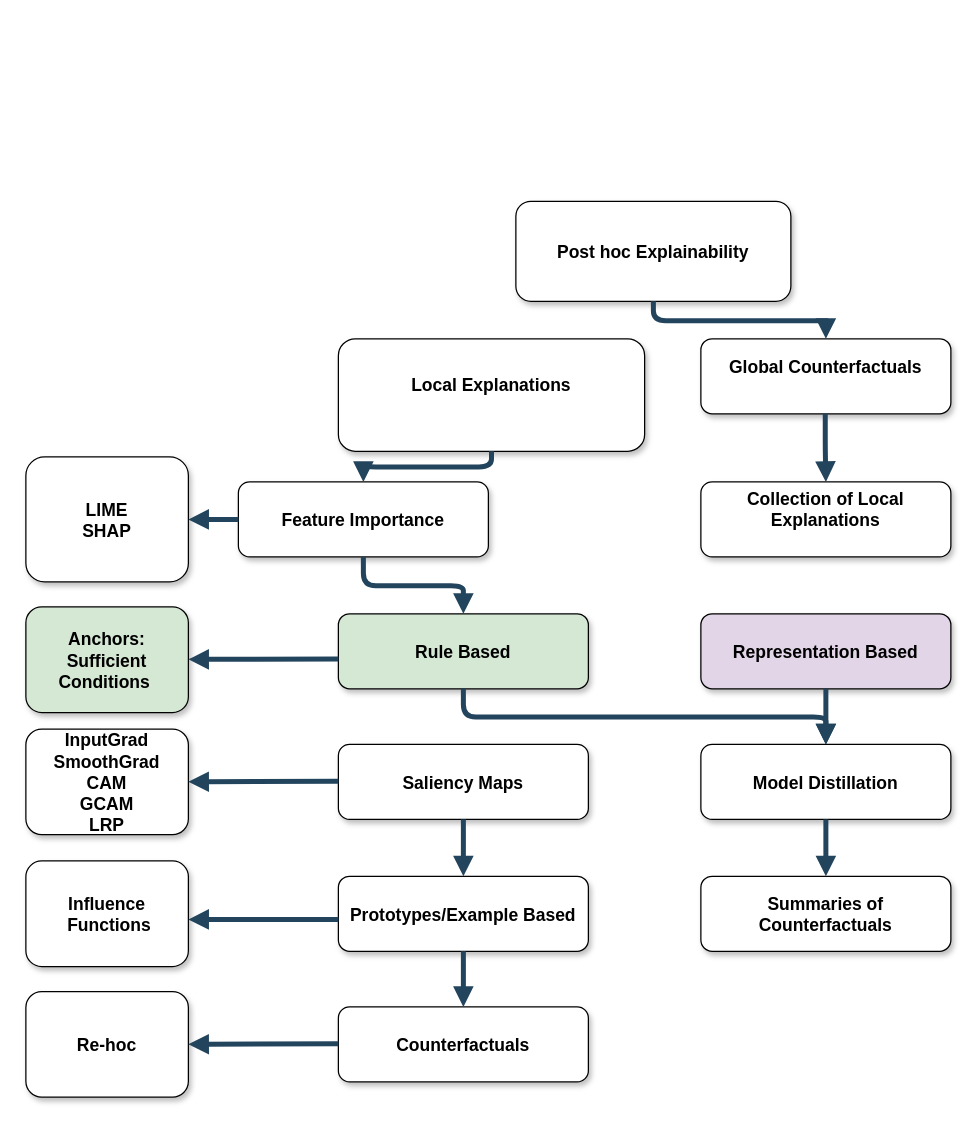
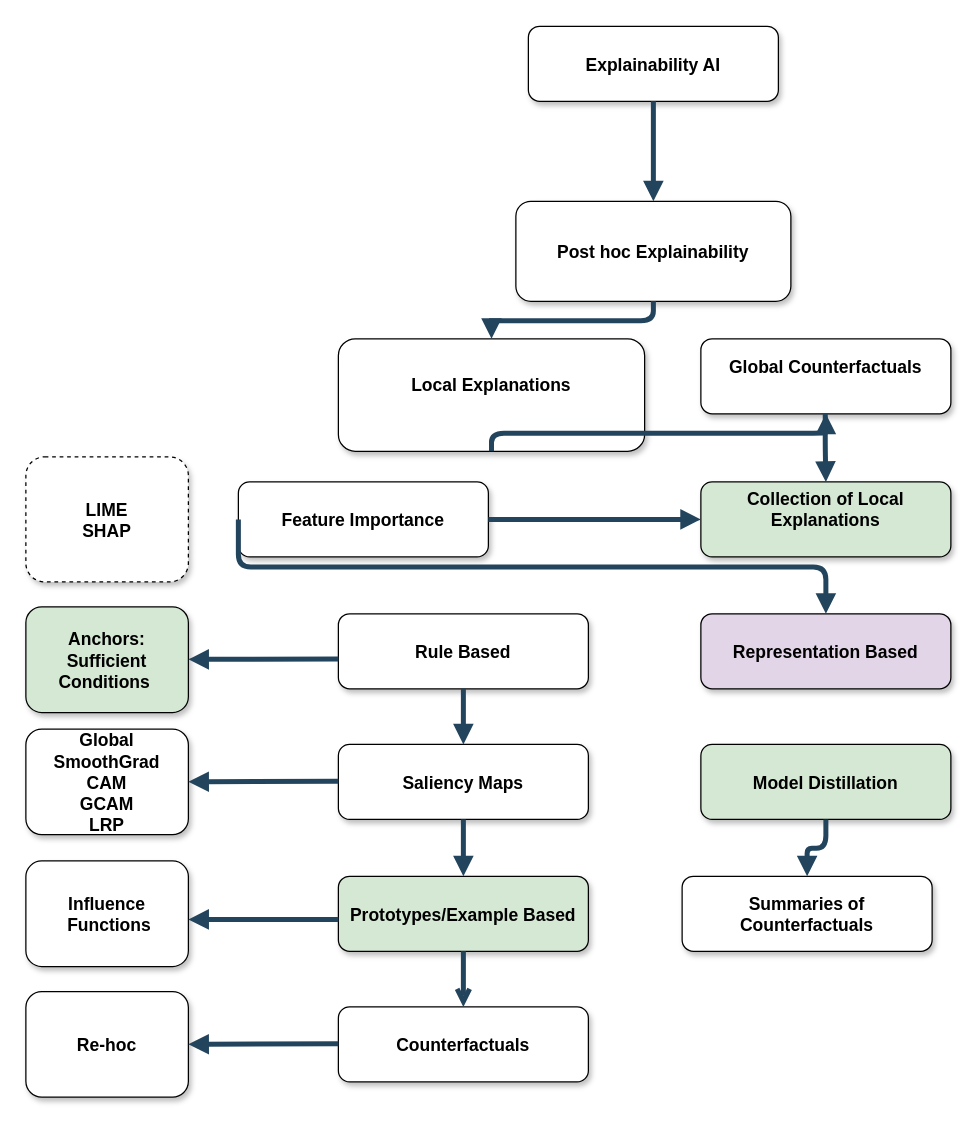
none -> (653, 64)
none -> (653, 139)
none -> (570, 321)
(741, 321) -> none
(431, 467) -> (651, 433)
(107, 519) -> (107, 519)
(223, 519) -> (522, 567)
(826, 519) -> (826, 519)
(407, 586) -> (583, 519)
(463, 651) -> (463, 651)
(826, 701) -> none
(642, 717) -> (463, 718)
(106, 740) -> (106, 740)
(826, 782) -> (826, 782)
(463, 914) -> (463, 914)
(826, 914) -> (807, 914)
(463, 986) -> (463, 989)
